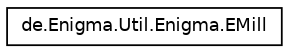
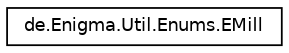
(144, 27) -> (144, 27)
